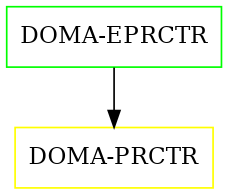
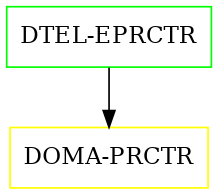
(114, 37) -> (109, 37)
